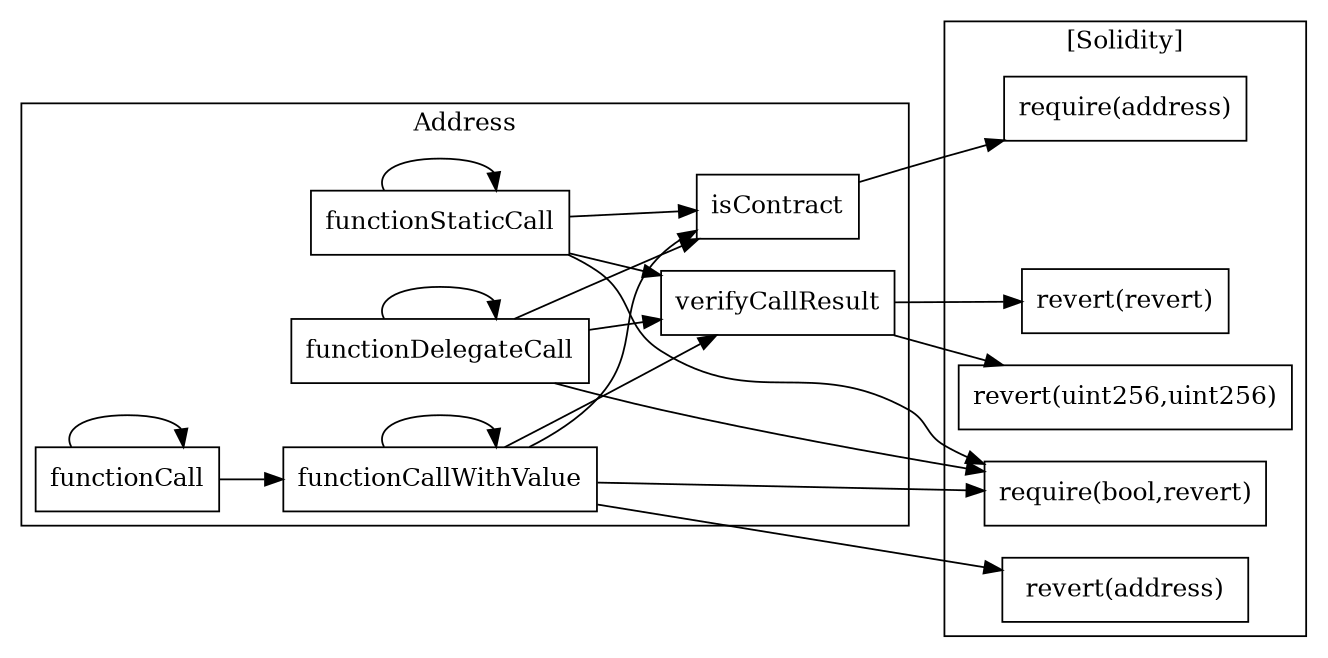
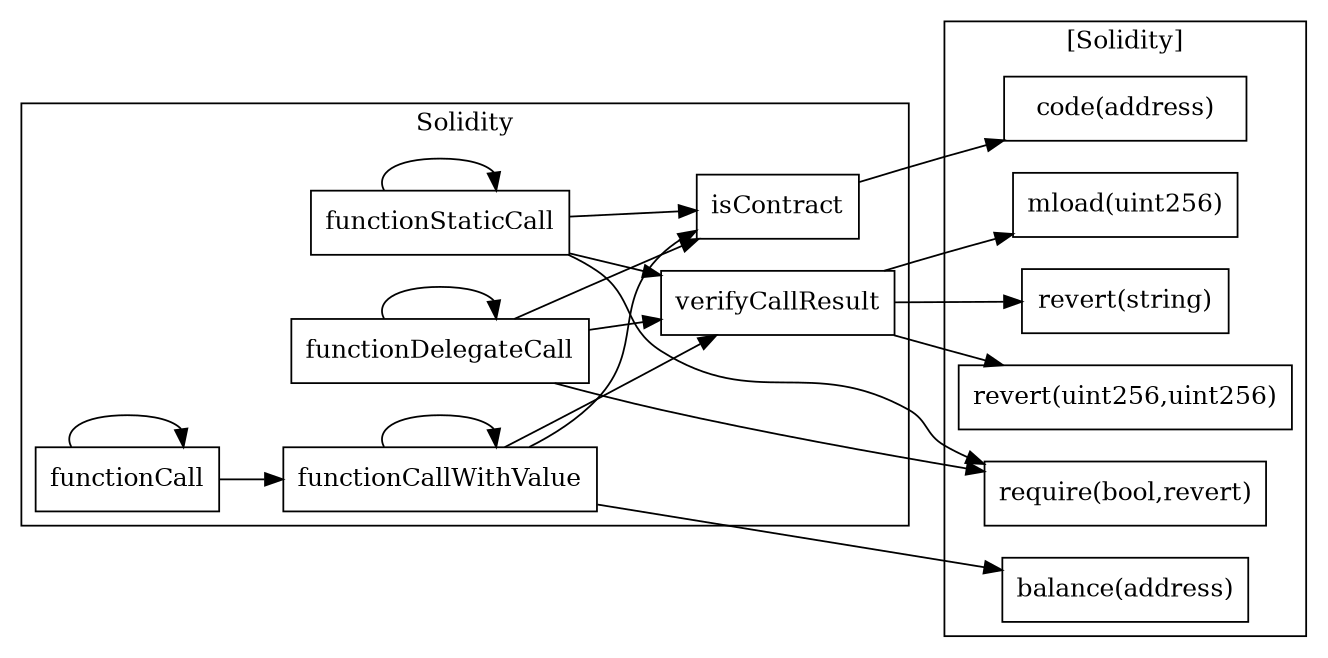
(1125, 109) -> (1125, 109)
(465, 124) -> (465, 124)
none -> (1125, 205)
(1125, 301) -> (1125, 301)
(782, 486) -> none
(1125, 590) -> (1125, 590)
